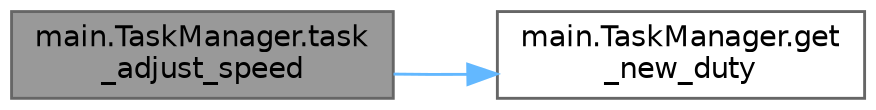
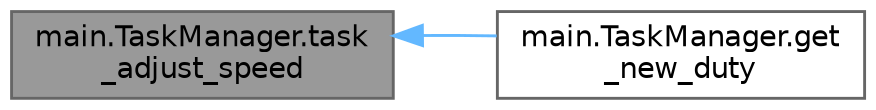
(430, 74) -> (460, 35)
